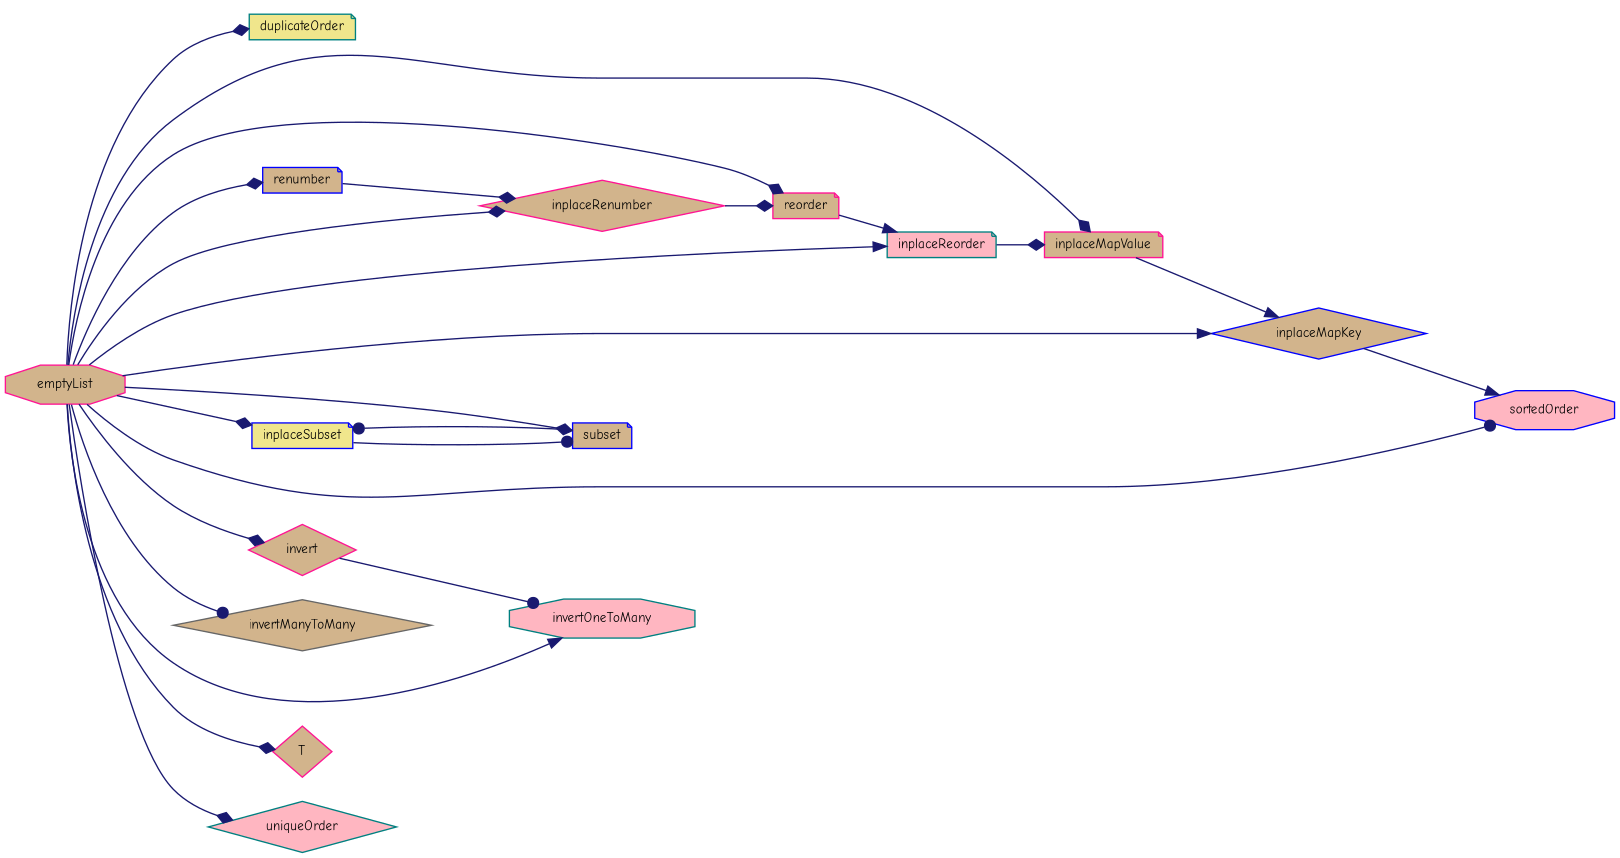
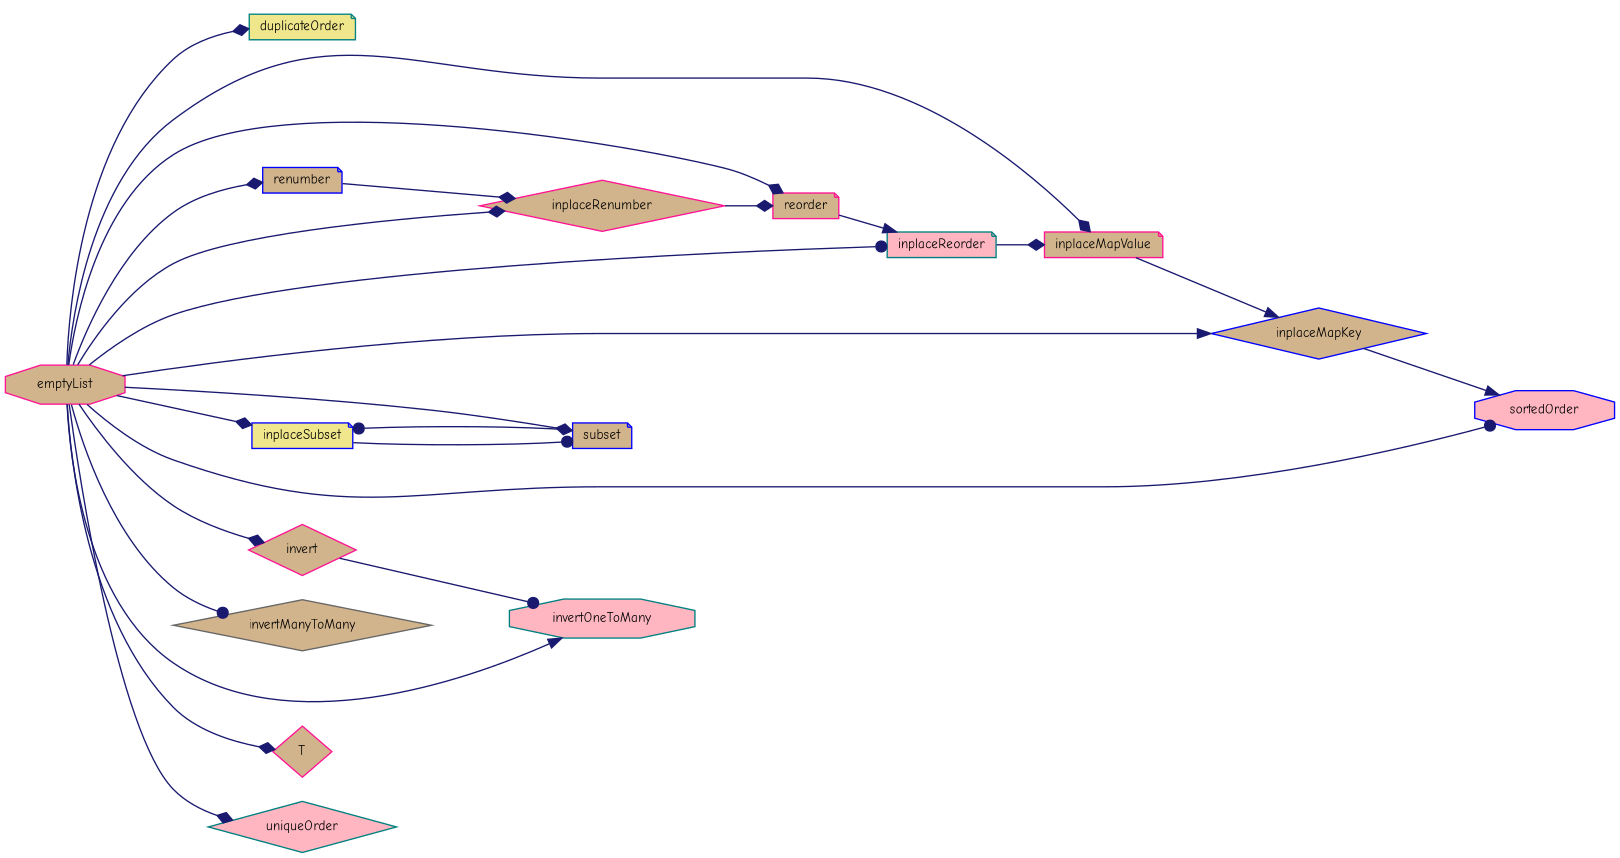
(474, 269) -> (474, 269)
